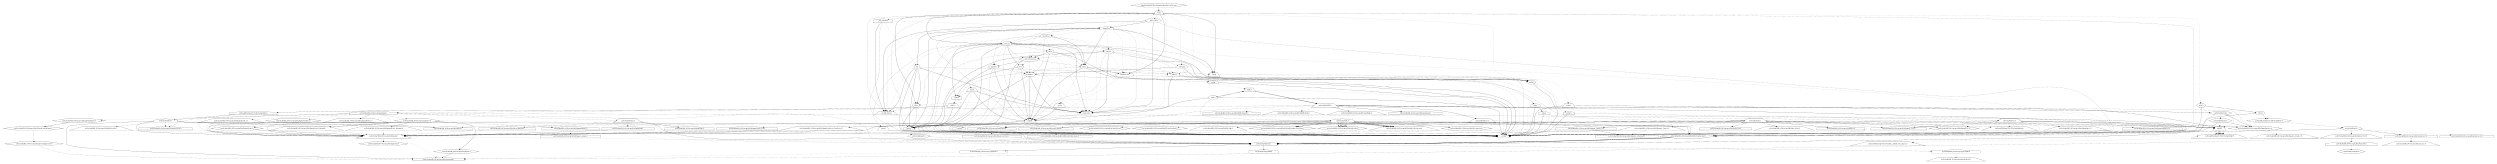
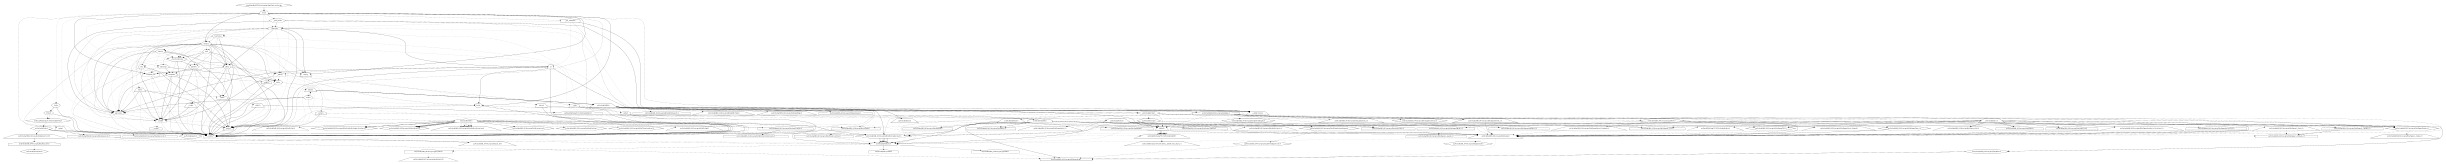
none -> (280, 128)
